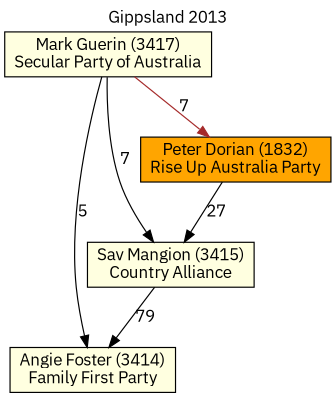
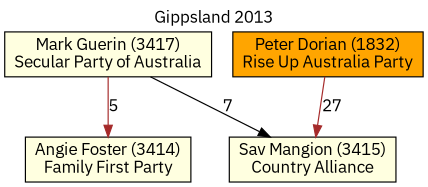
(167, 103) -> none
(77, 206) -> (108, 101)
(206, 207) -> (321, 101)
(135, 313) -> none
